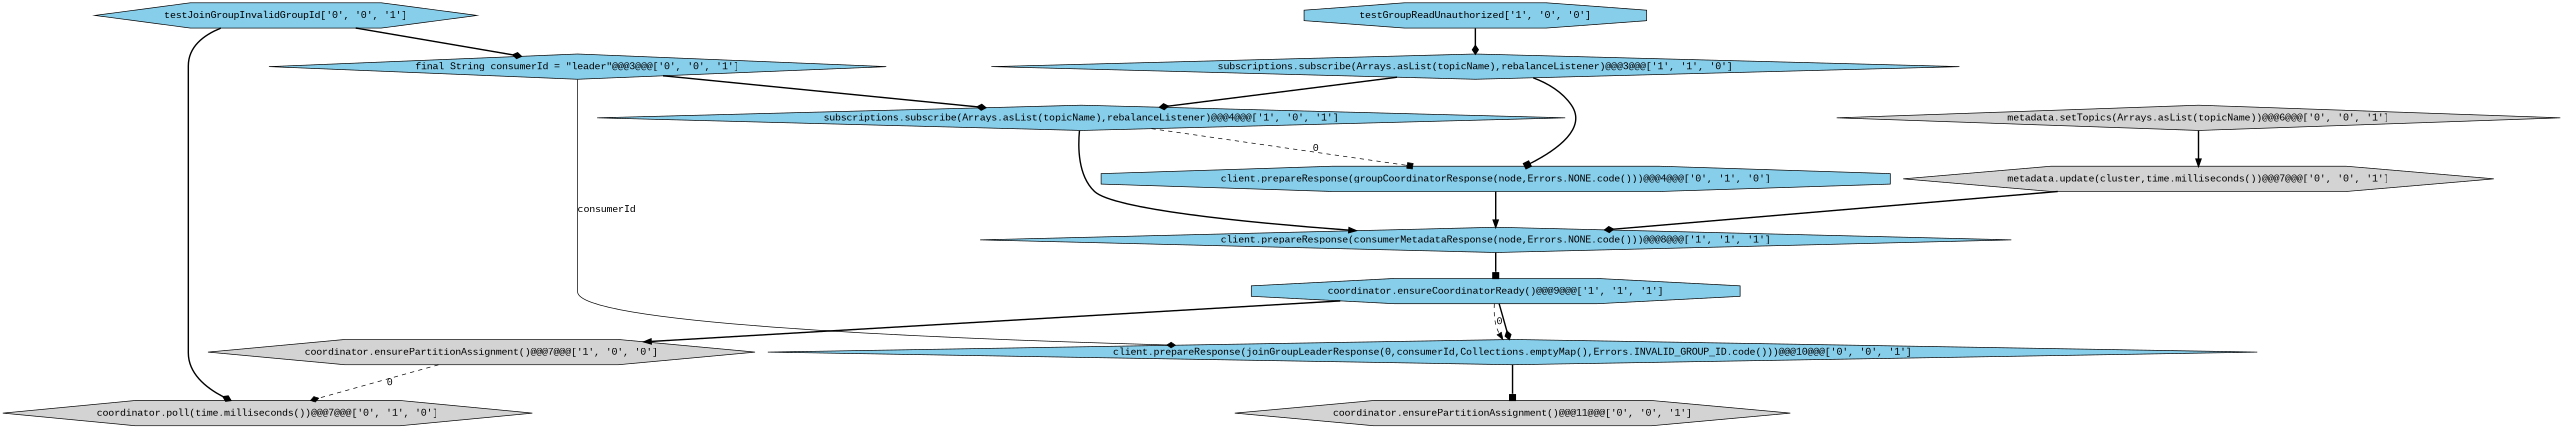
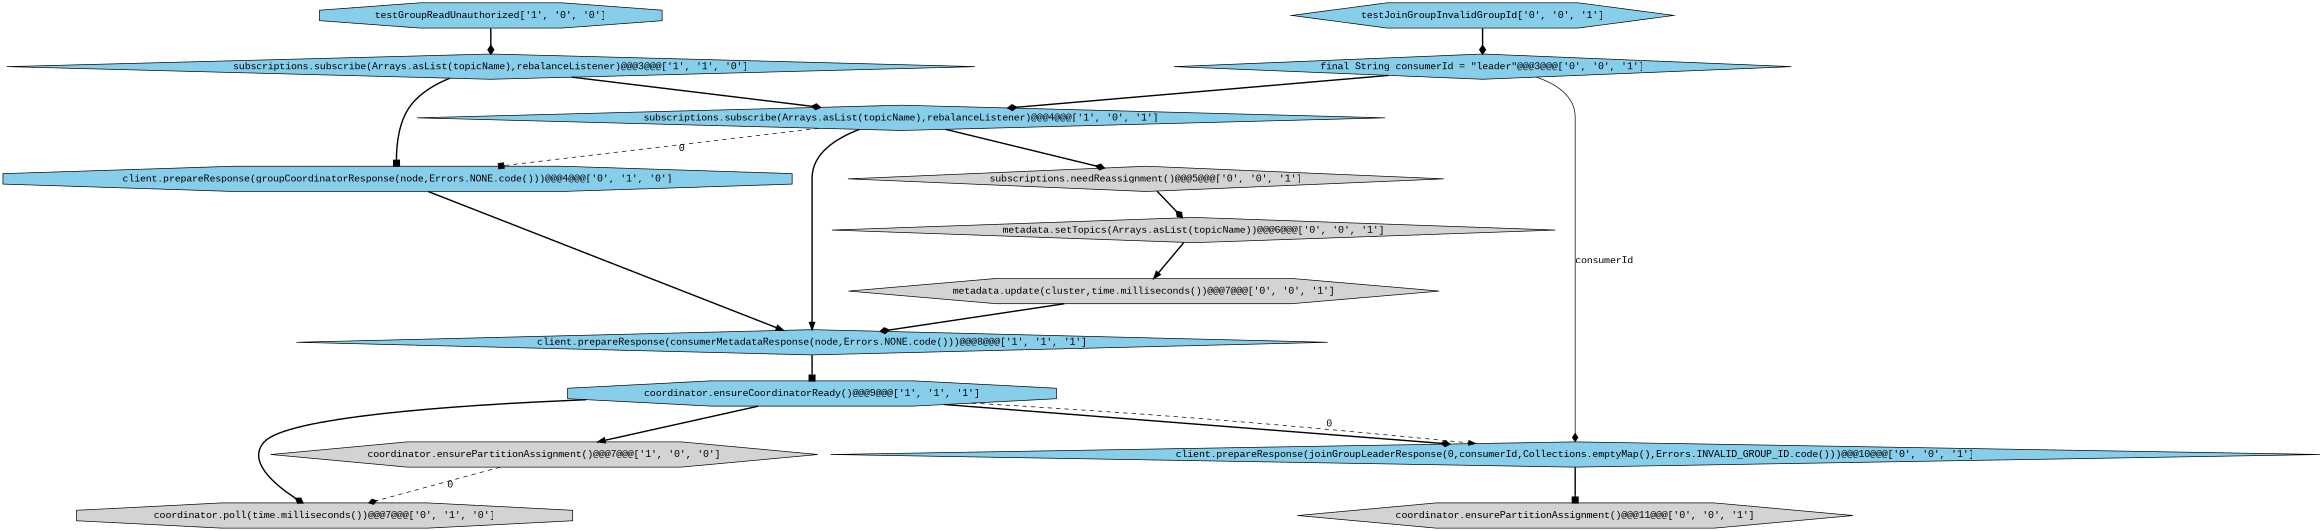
none -> (1146, 179)
(188, 212) -> (387, 413)
(268, 413) -> (325, 516)
